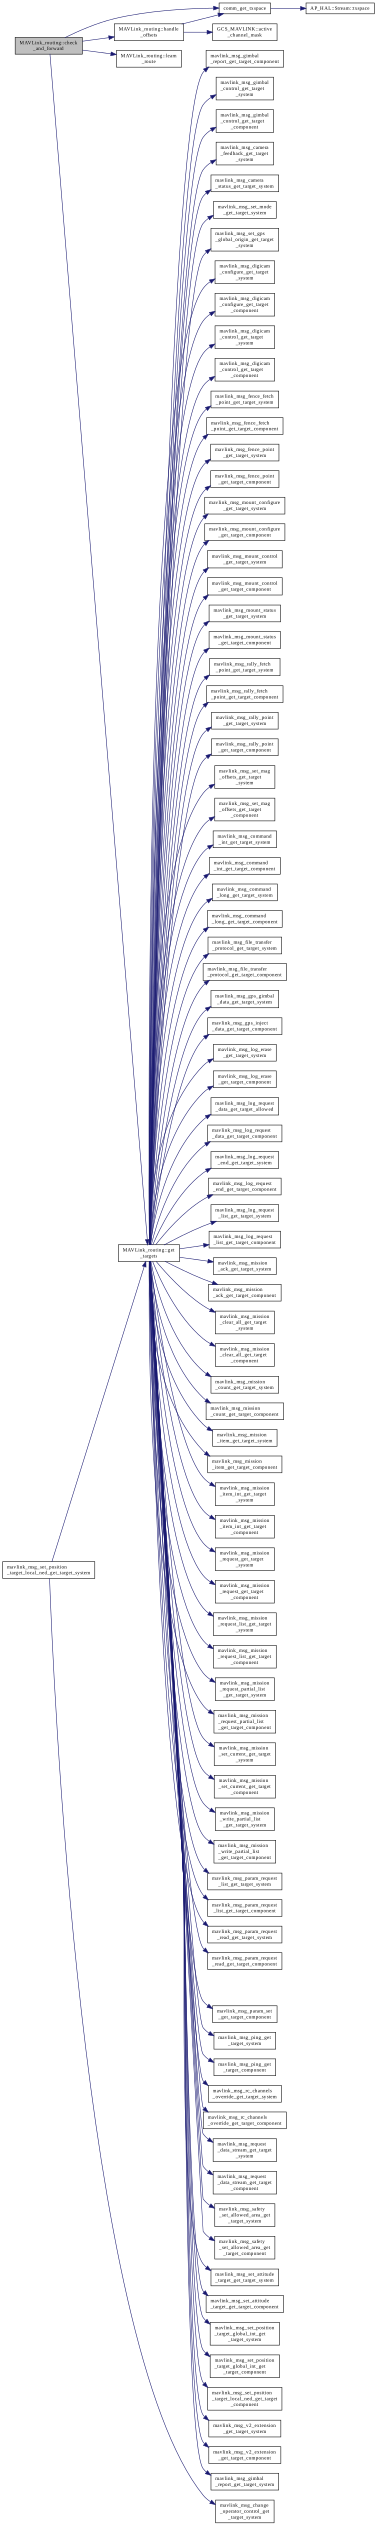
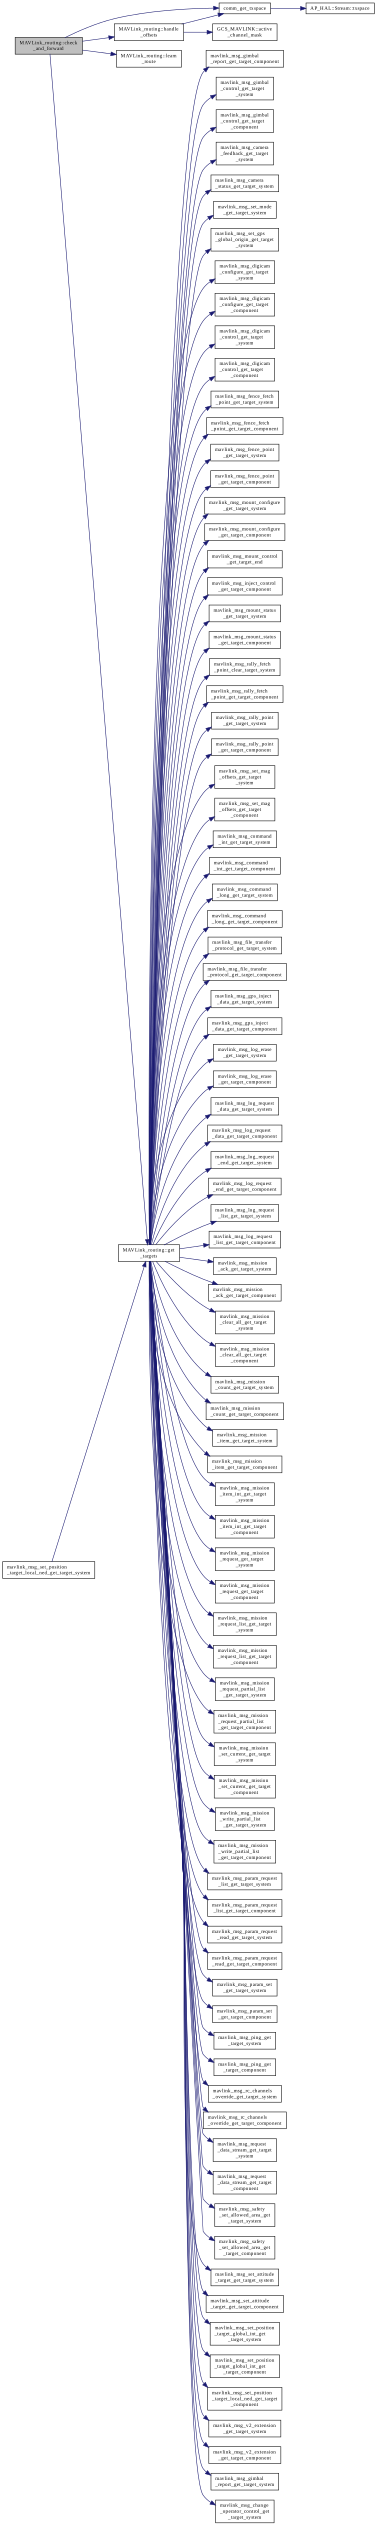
(245, 559) -> (245, 559)
(245, 586) -> (245, 586)
(245, 667) -> (245, 667)
(245, 999) -> (245, 999)
(245, 1106) -> (245, 1106)
none -> (245, 1988)
(87, 2050) -> (184, 1884)
